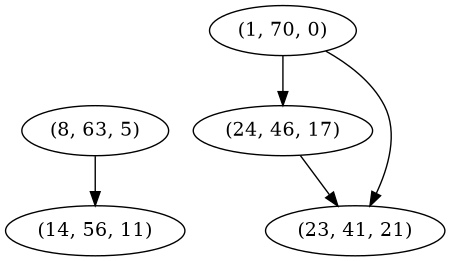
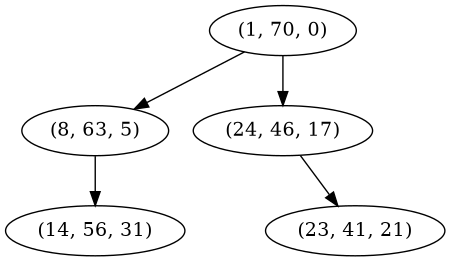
(386, 110) -> (196, 77)
(95, 231) -> (95, 231)
